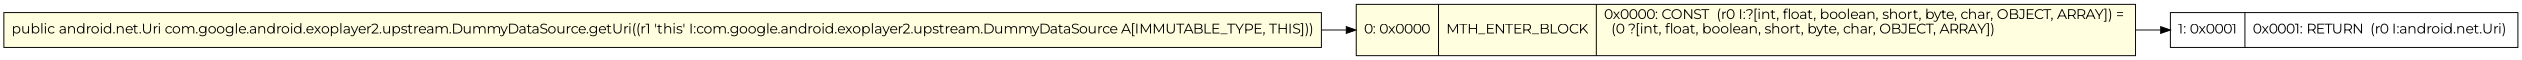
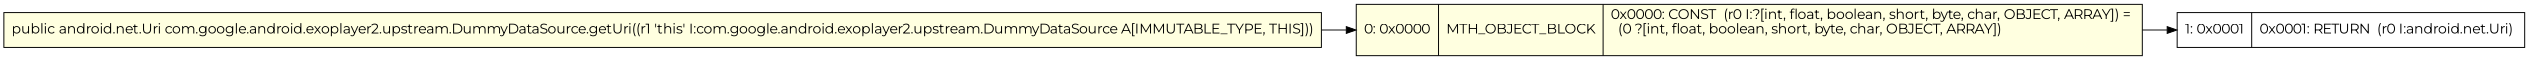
(1517, 30) -> (1521, 30)
